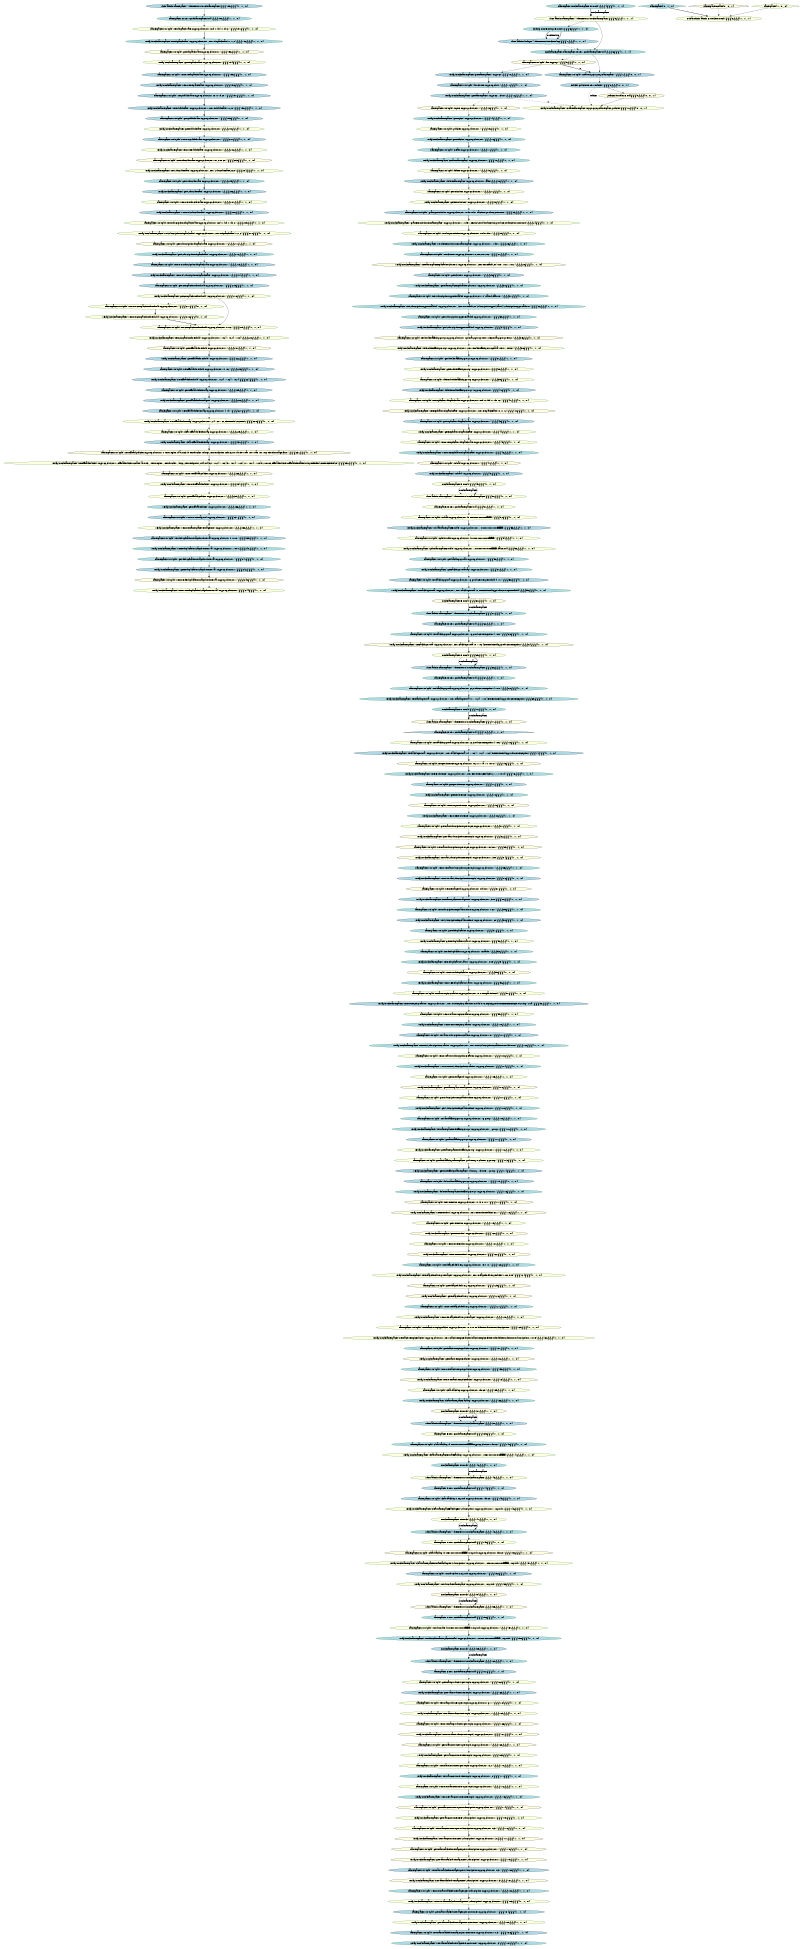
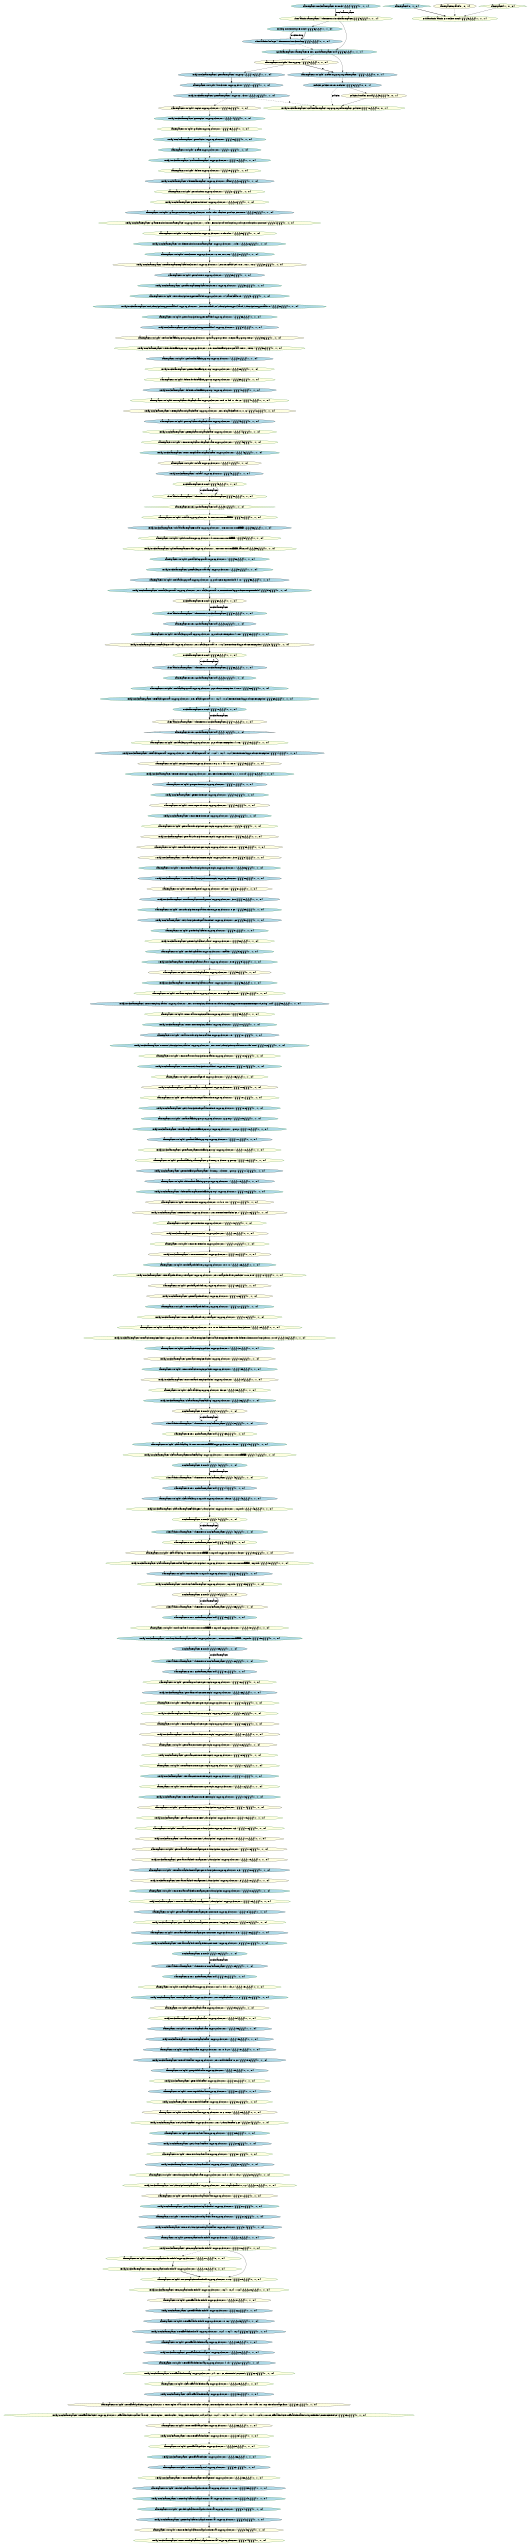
(719, 6) -> (455, 6)
(469, 507) -> (210, 507)
none -> (210, 1954)
